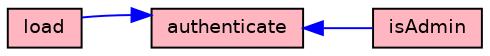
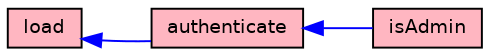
(107, 16) -> (126, 41)
